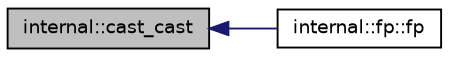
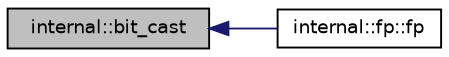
(108, 29) -> (108, 29)
